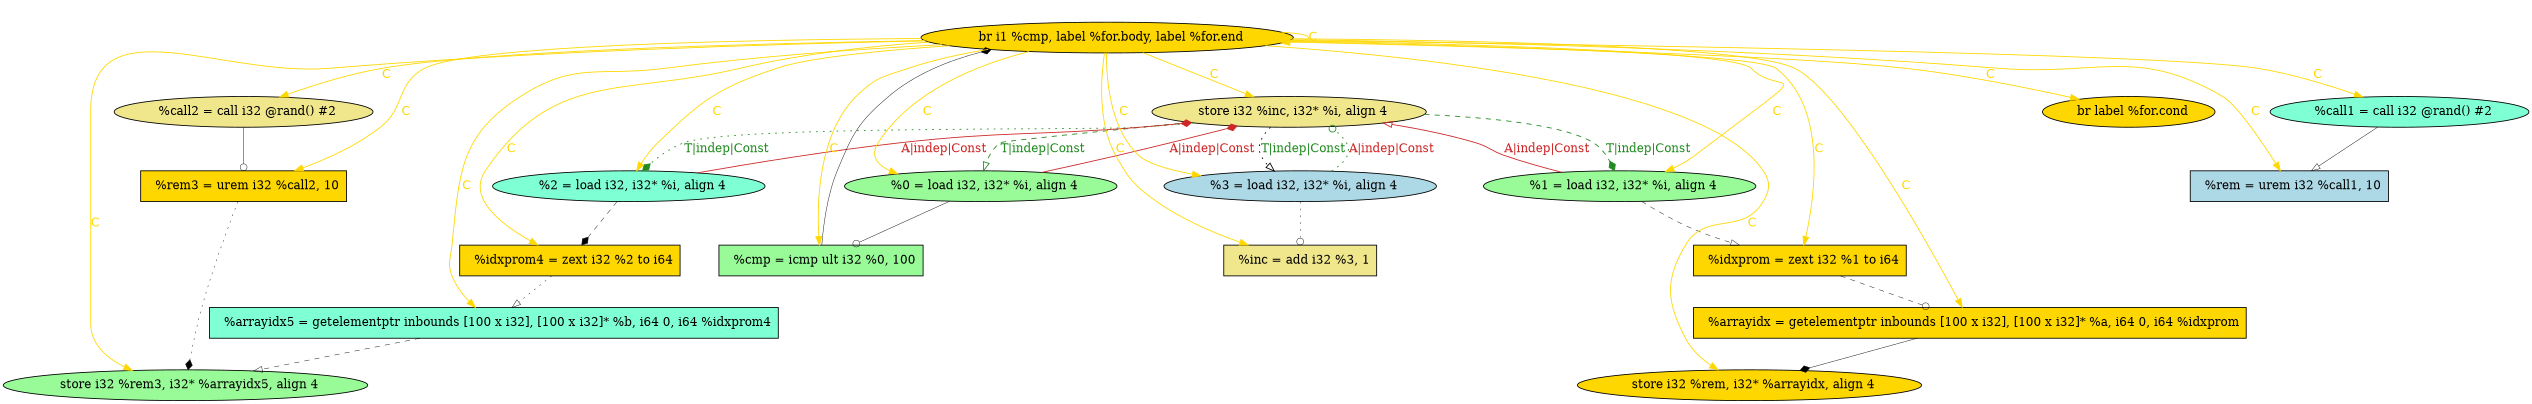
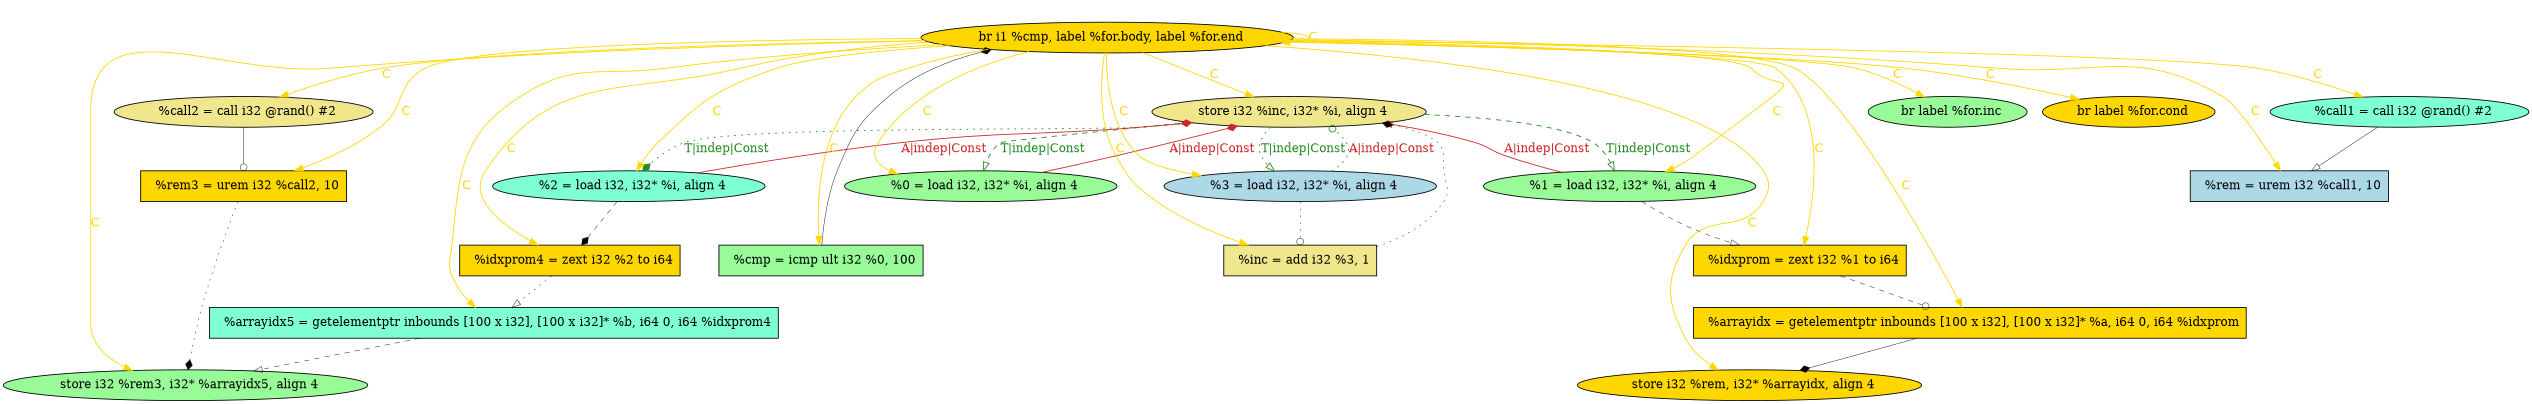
none -> (1948, 112)
(1524, 123) -> (1524, 123)
(1260, 146) -> (1260, 146)
none -> (1447, 188)
(905, 222) -> none
